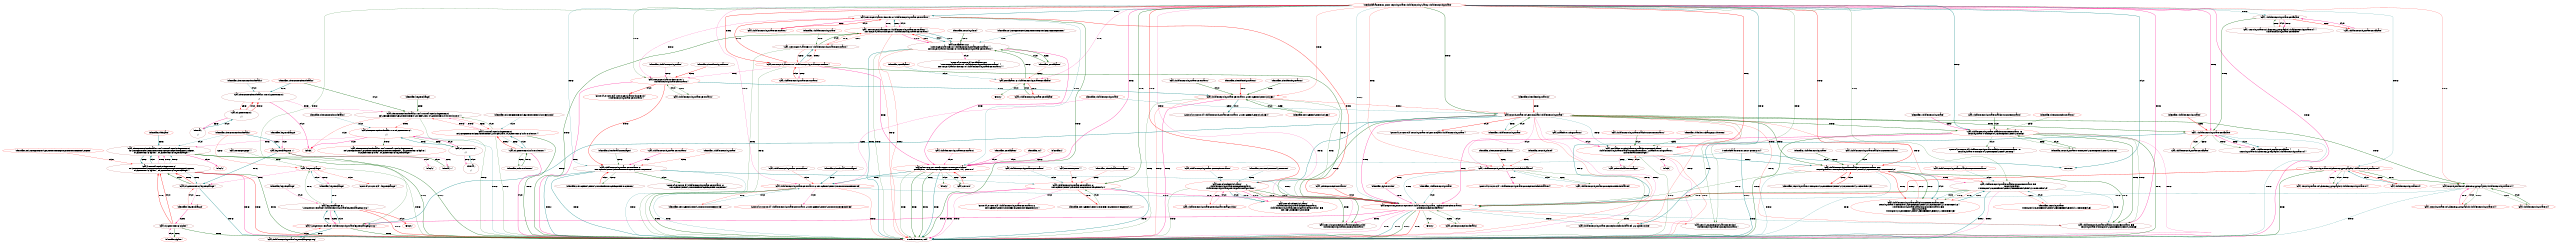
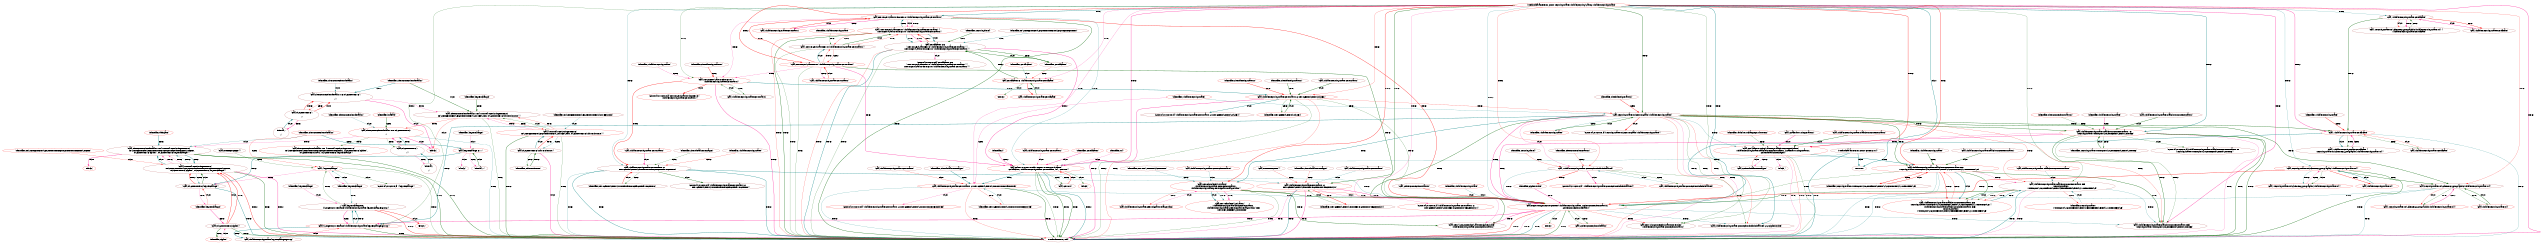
none -> (386, 115)
(343, 177) -> (361, 177)
